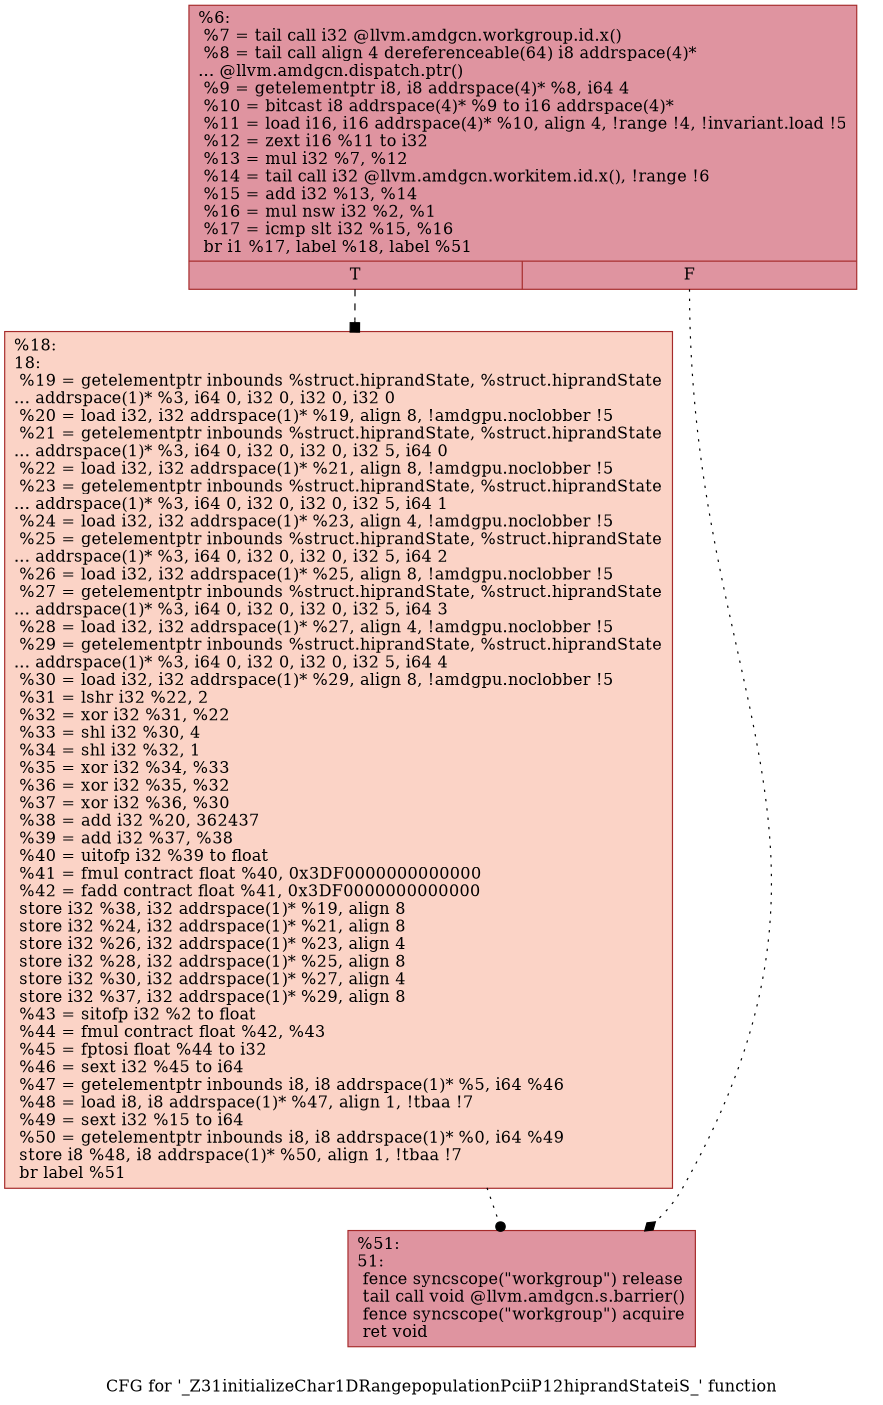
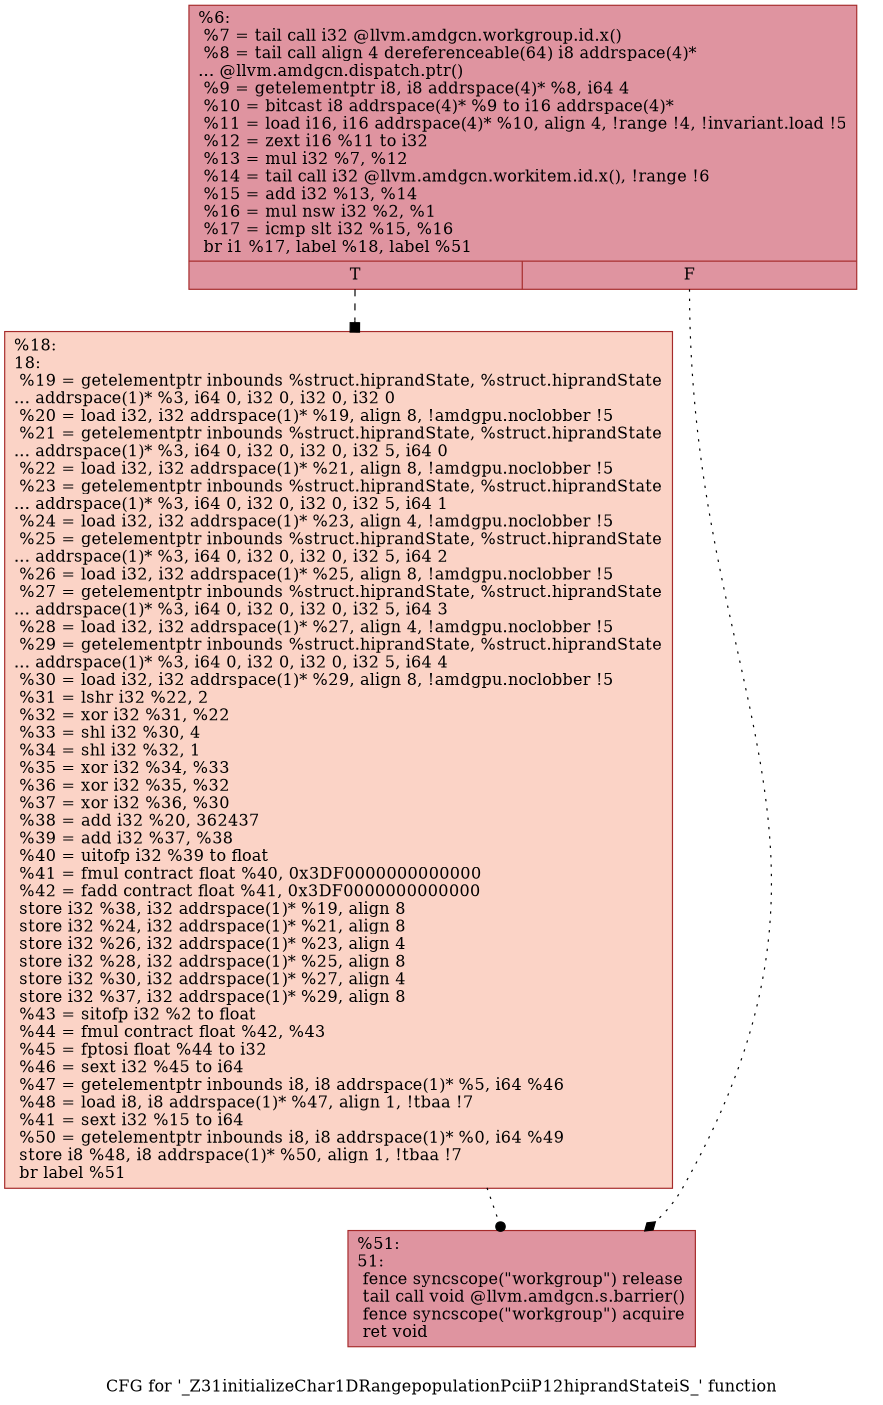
(129, 1120) -> (129, 1120)
